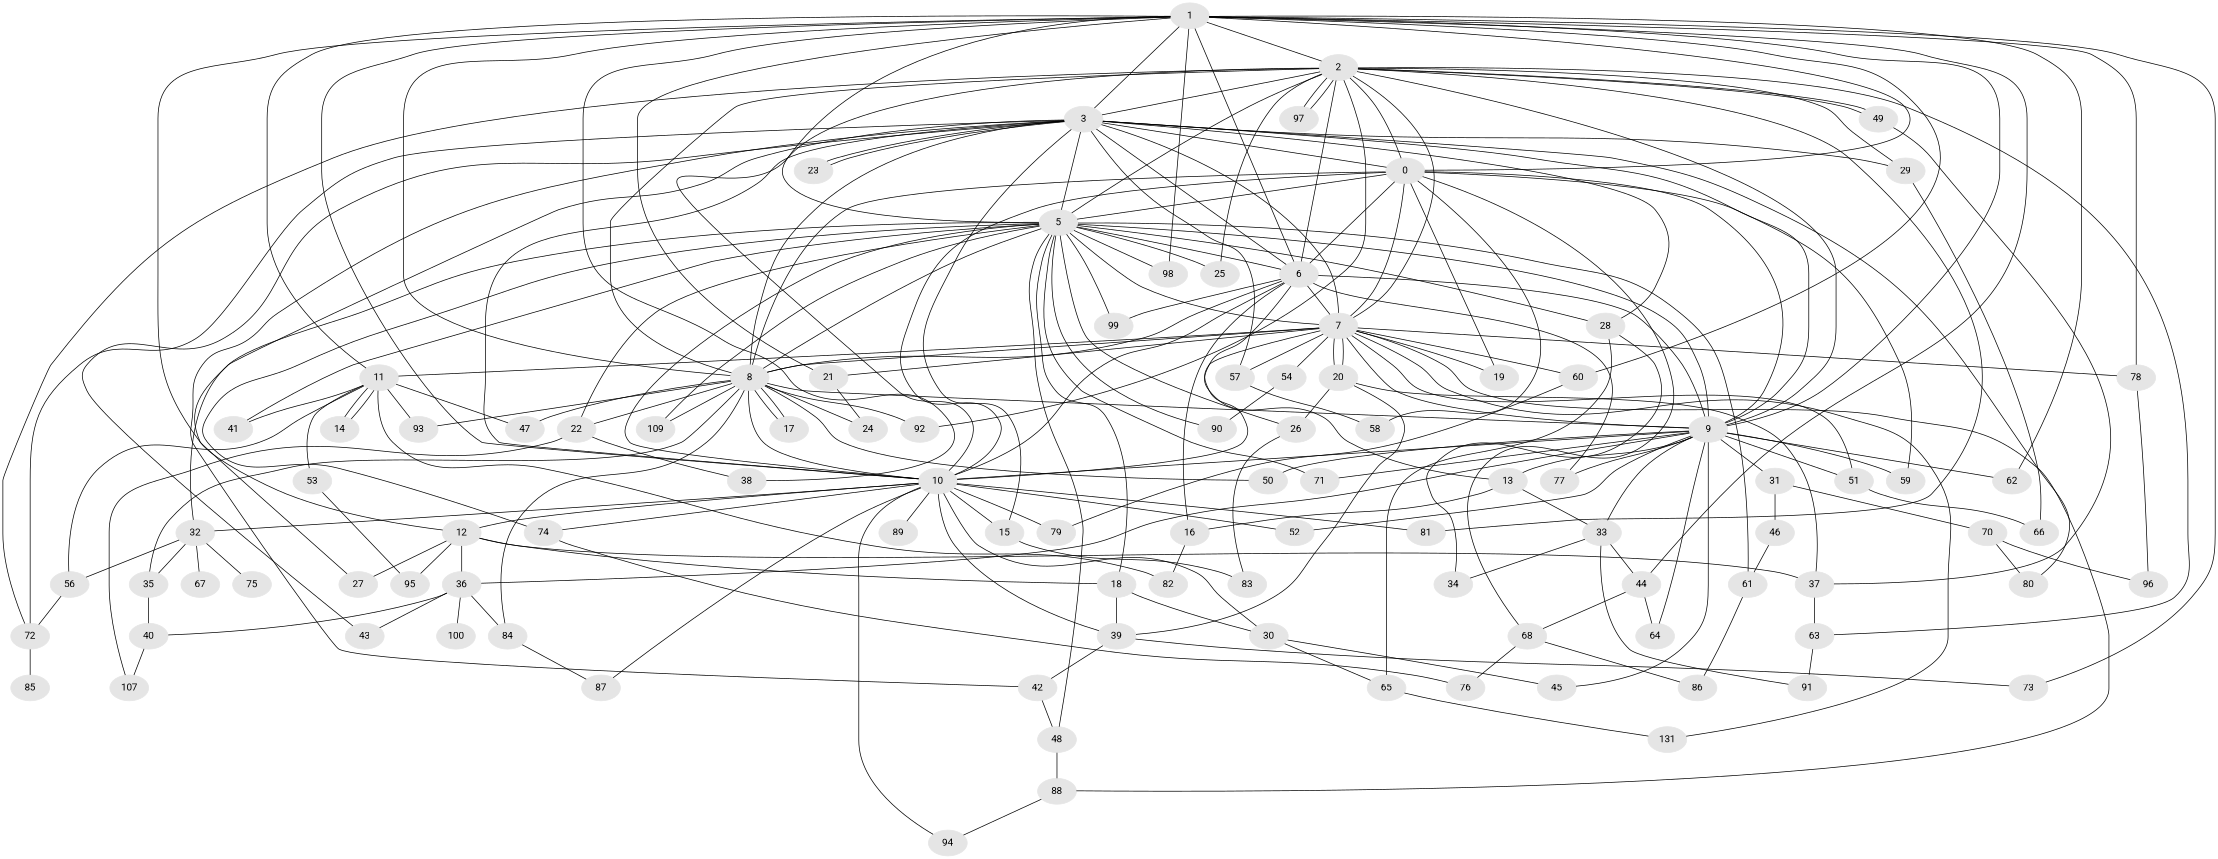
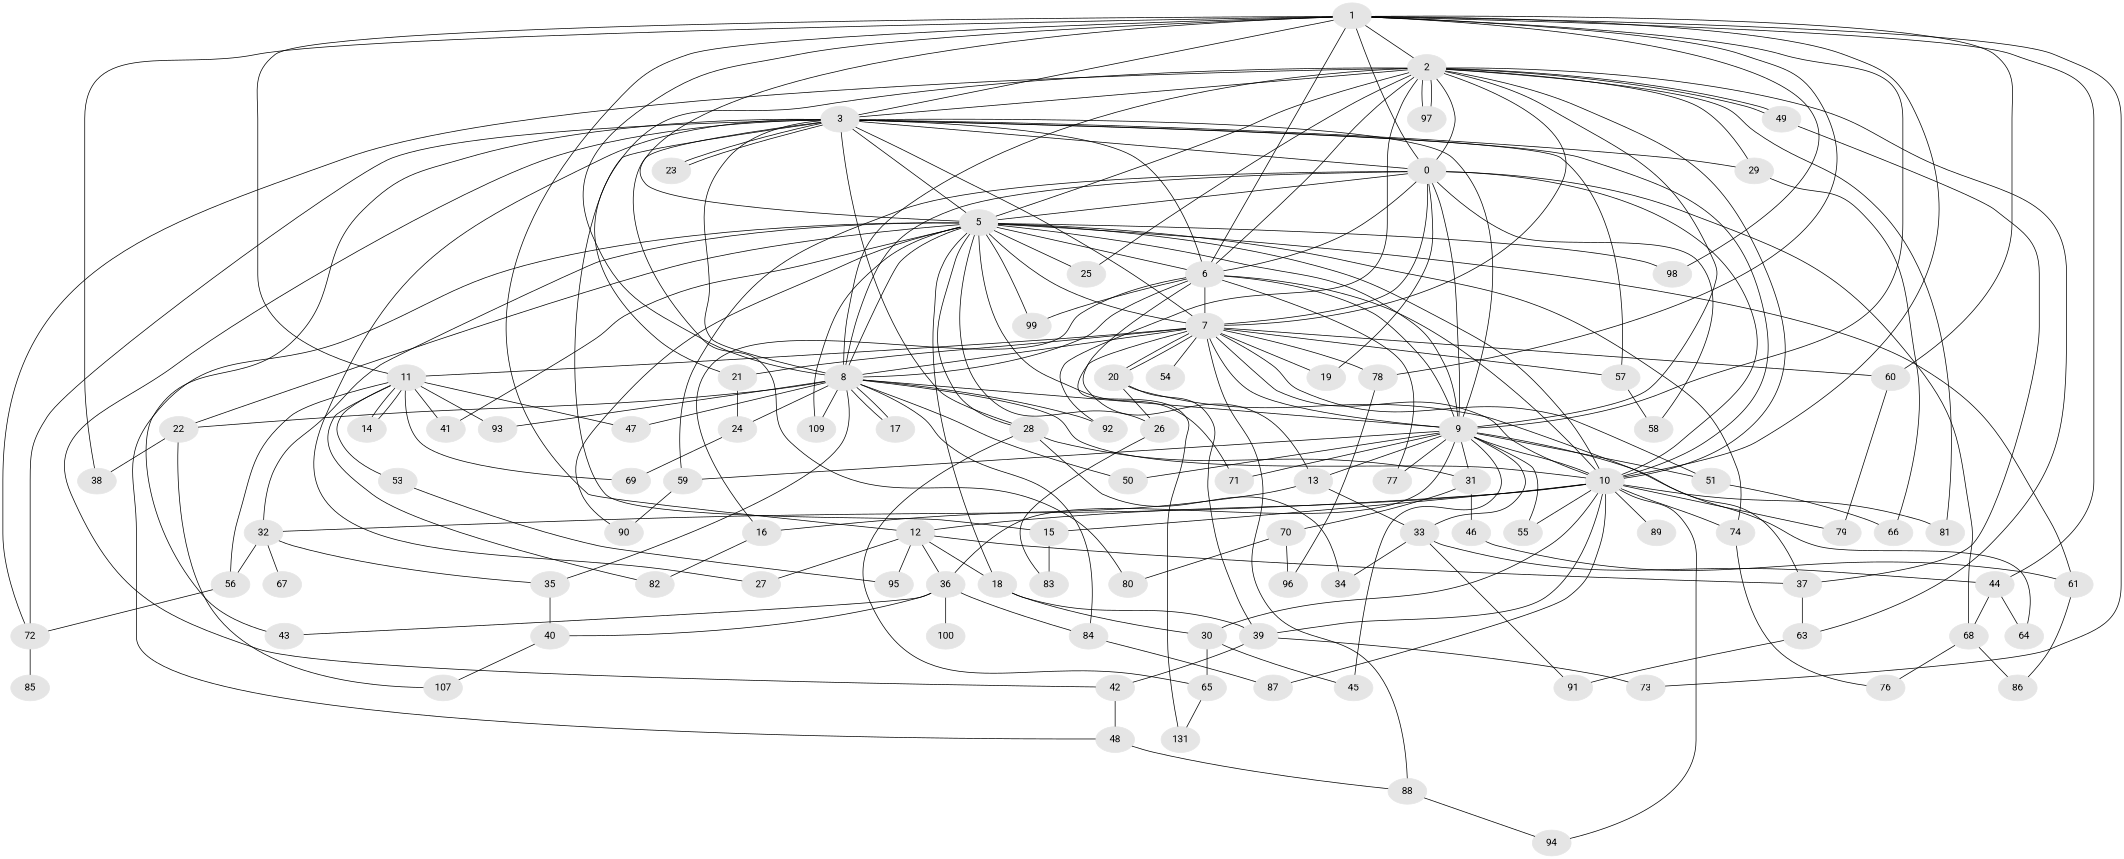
(735, 74) -> (868, 99)
(1252, 404) -> (648, 512)
none -> (1341, 461)
none -> (631, 481)
(2012, 481) -> none
(1295, 533) -> (1523, 533)
(252, 584) -> none
